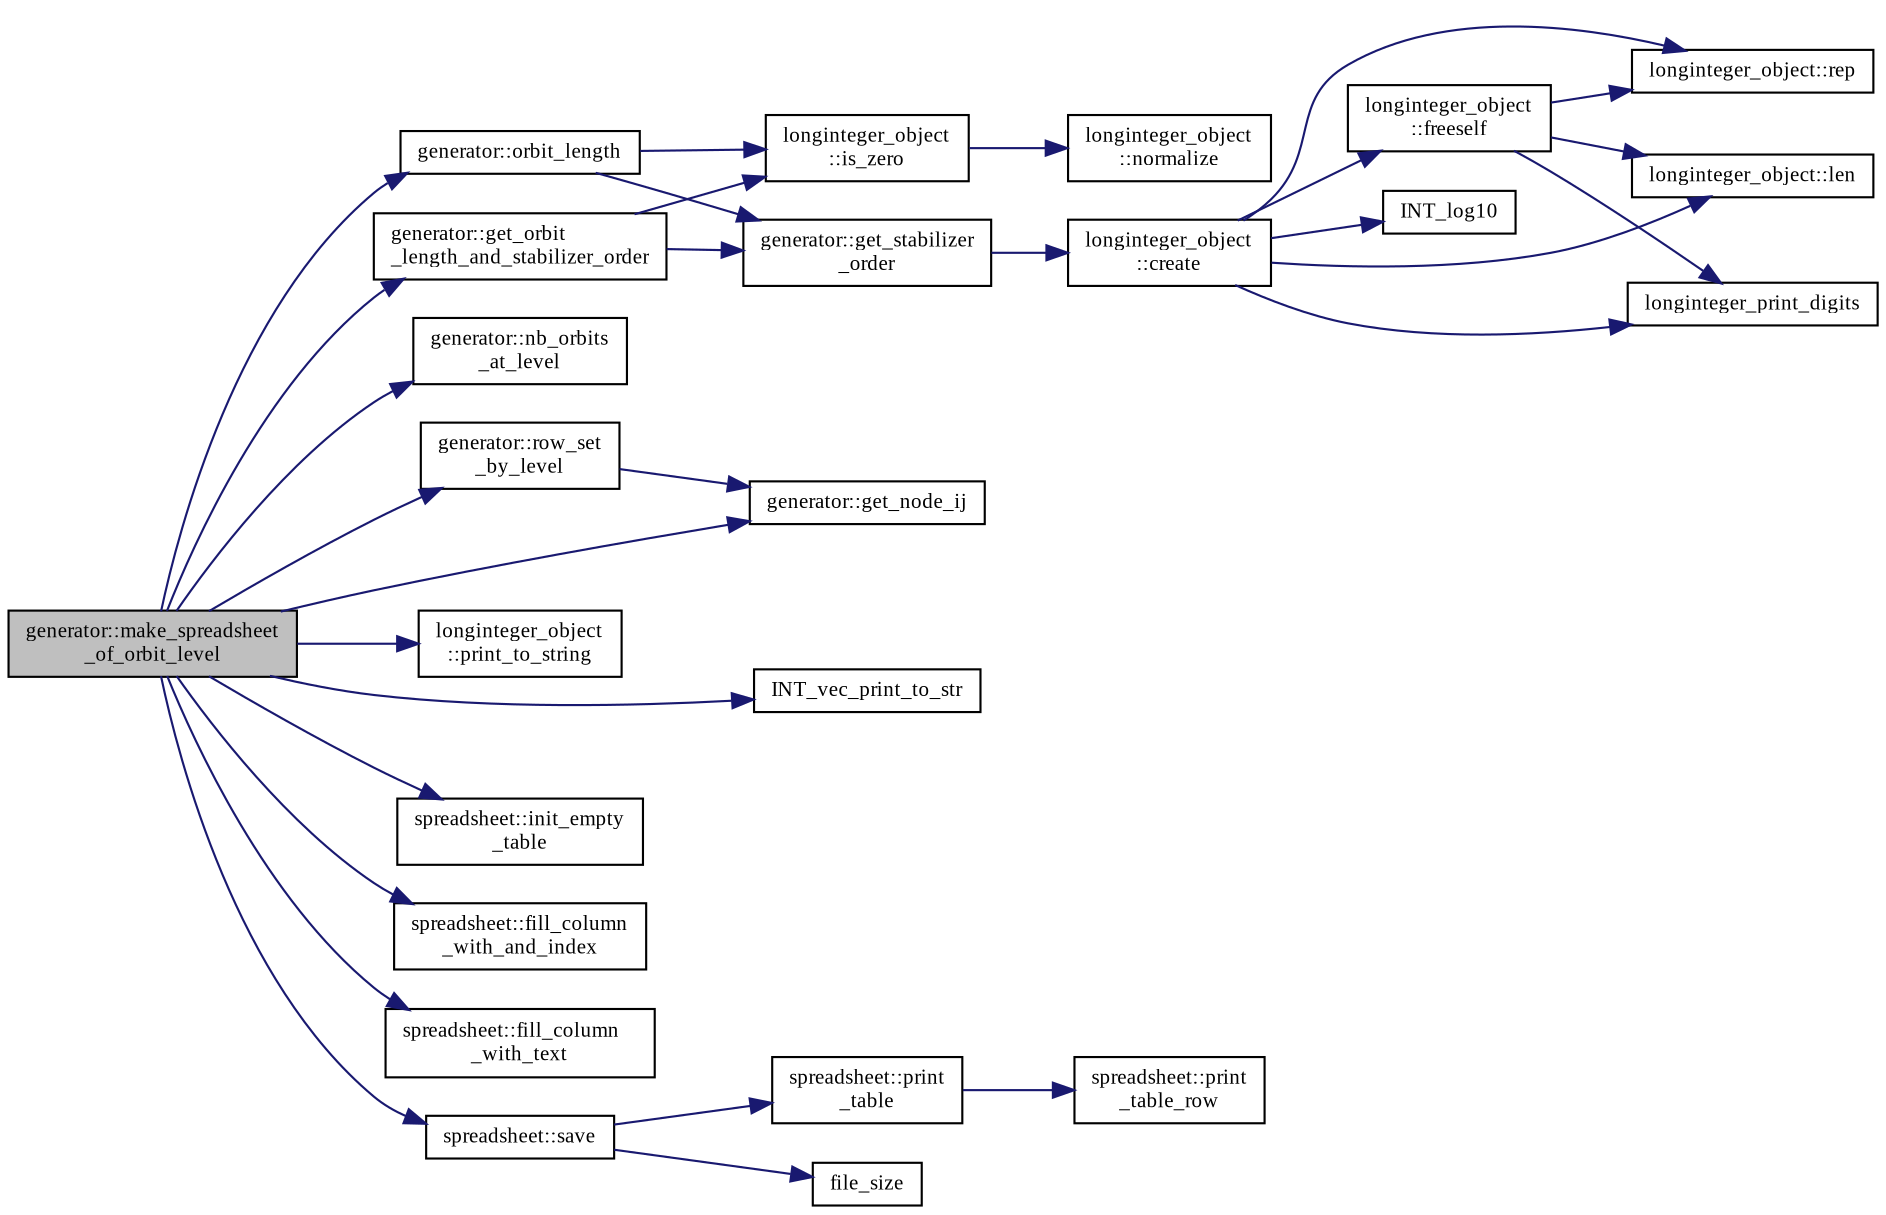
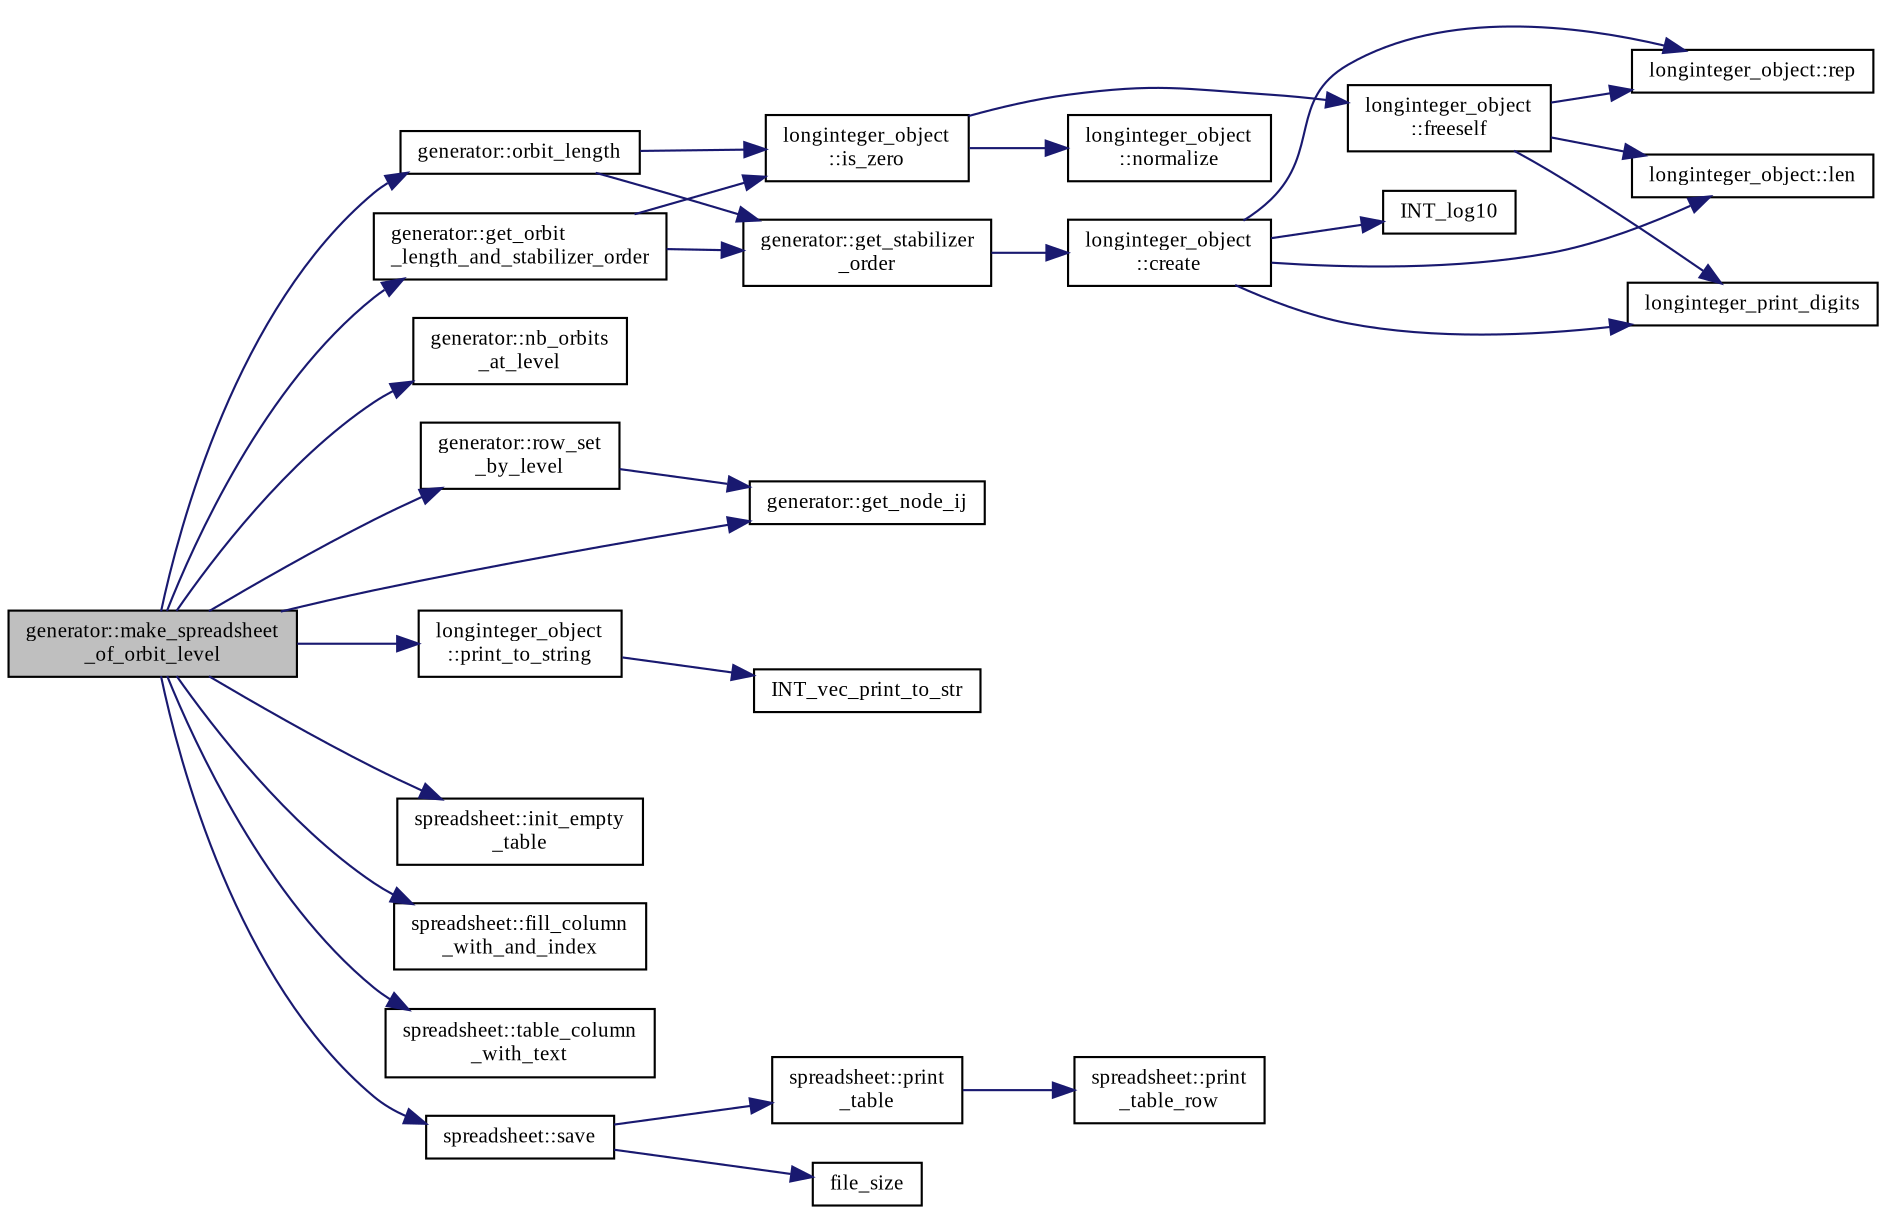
(1299, 190) -> (1146, 88)
(500, 704) -> (677, 665)
(520, 1043) -> (520, 1043)
